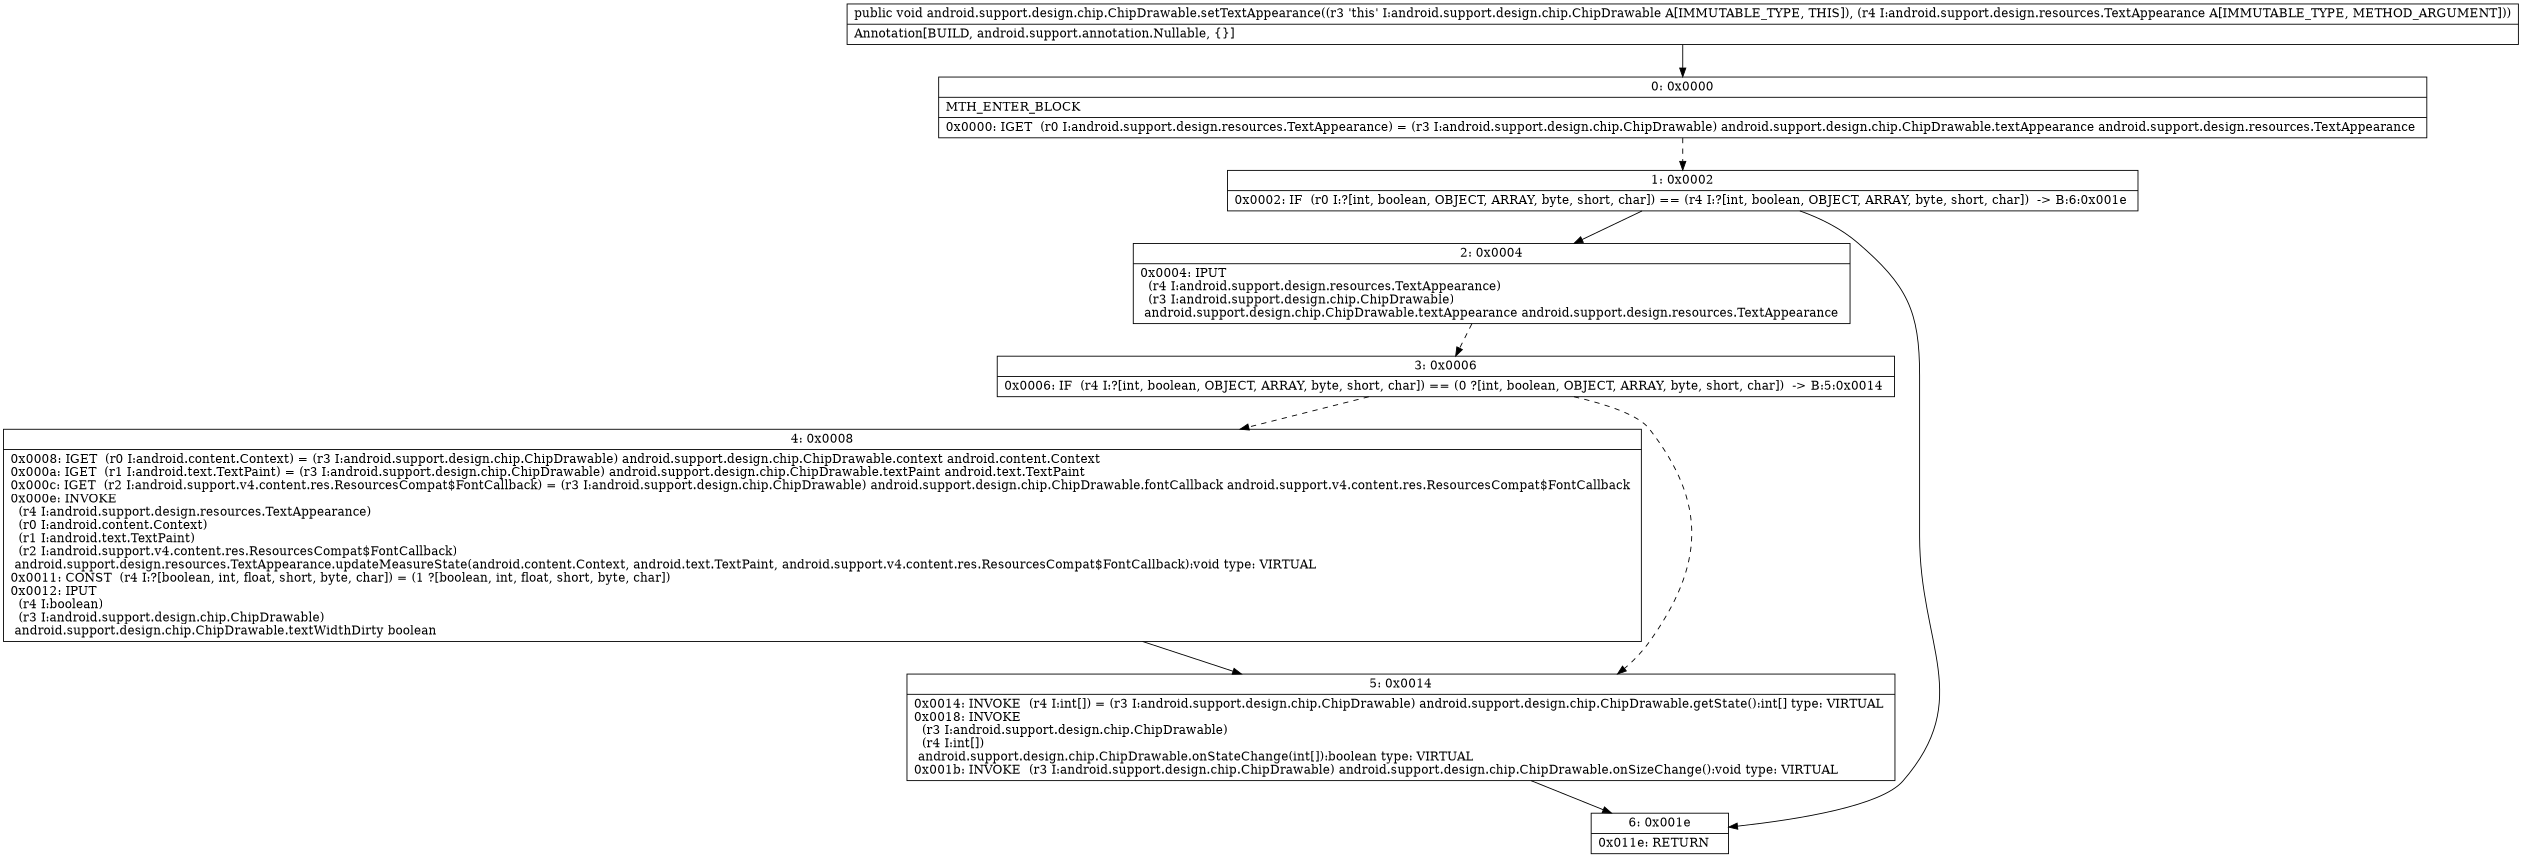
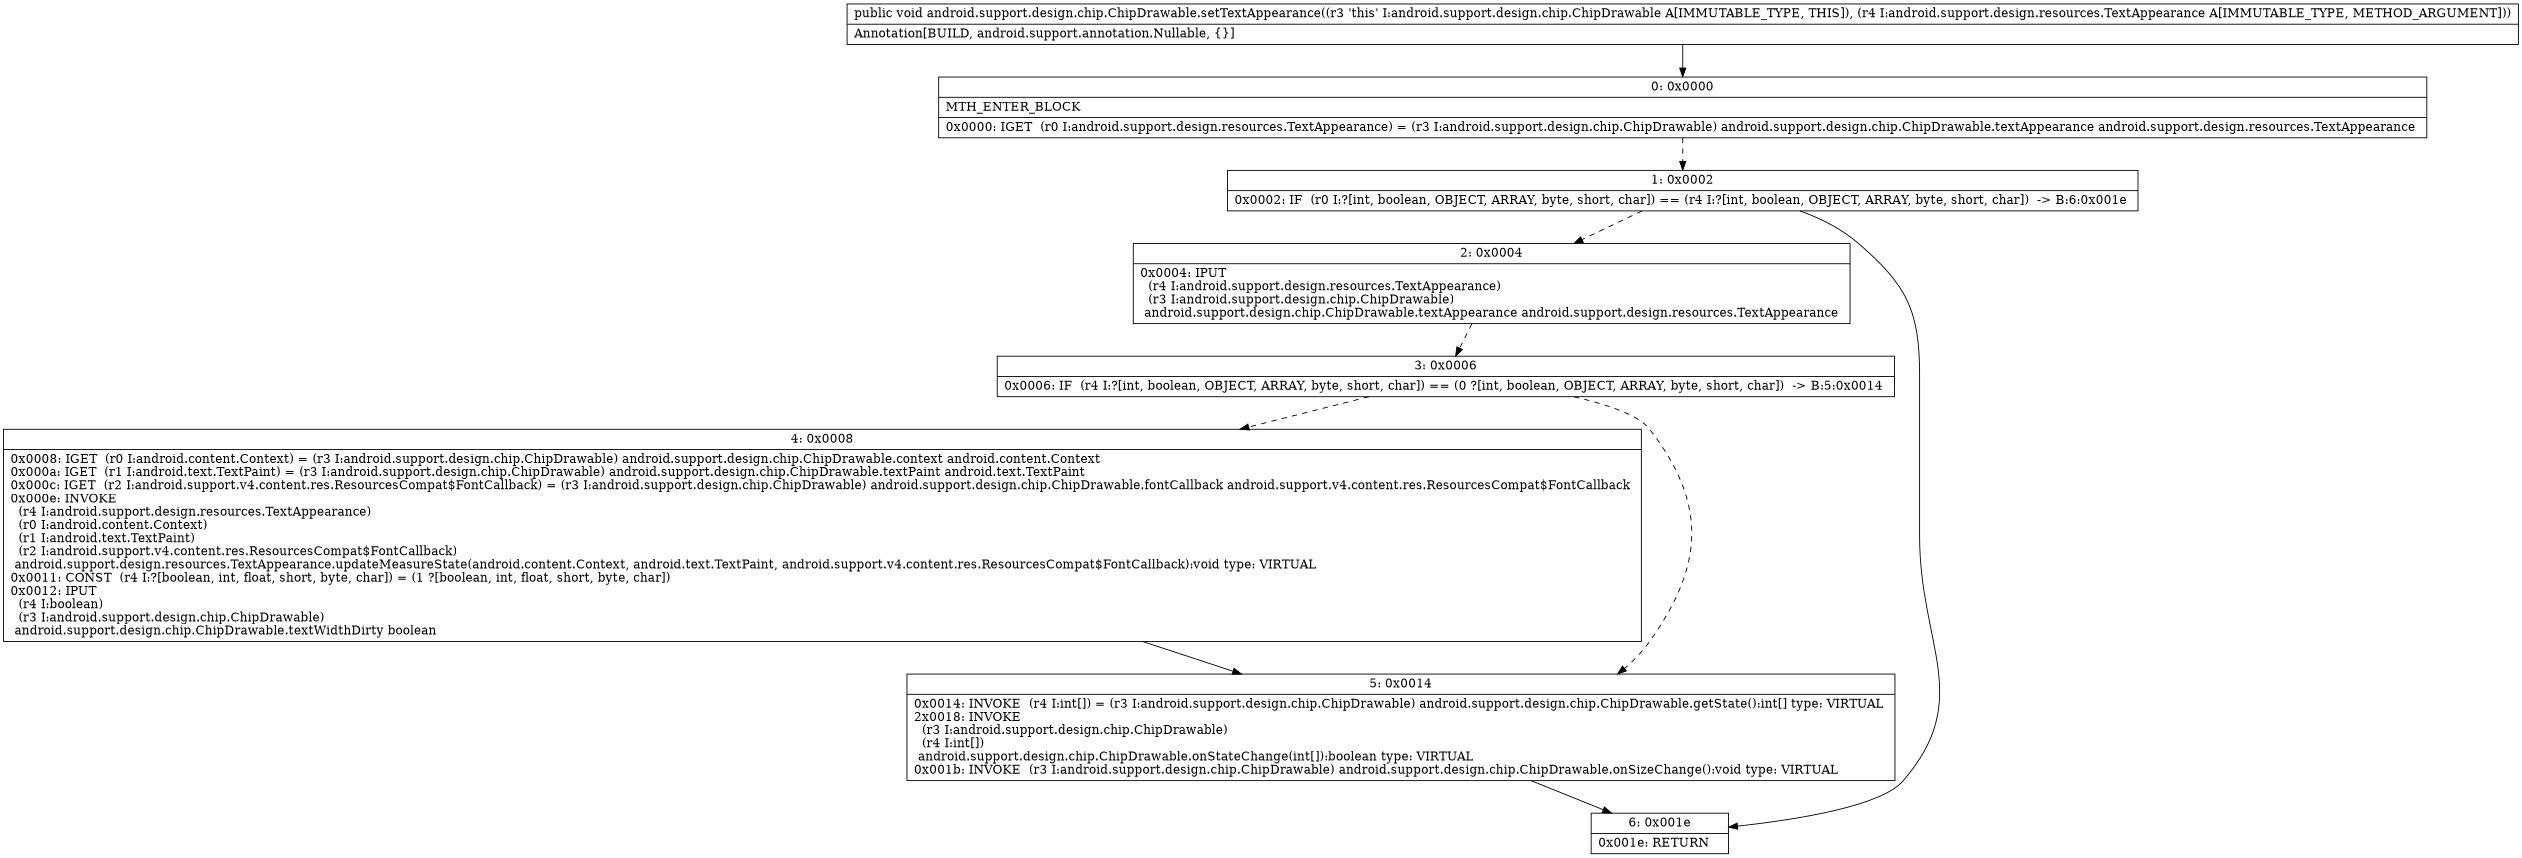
(1612, 225) -> (1612, 225)
(972, 717) -> (972, 717)
(1660, 843) -> (1660, 843)
